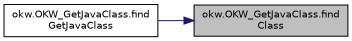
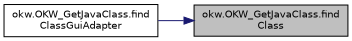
(81, 21) -> (81, 21)
